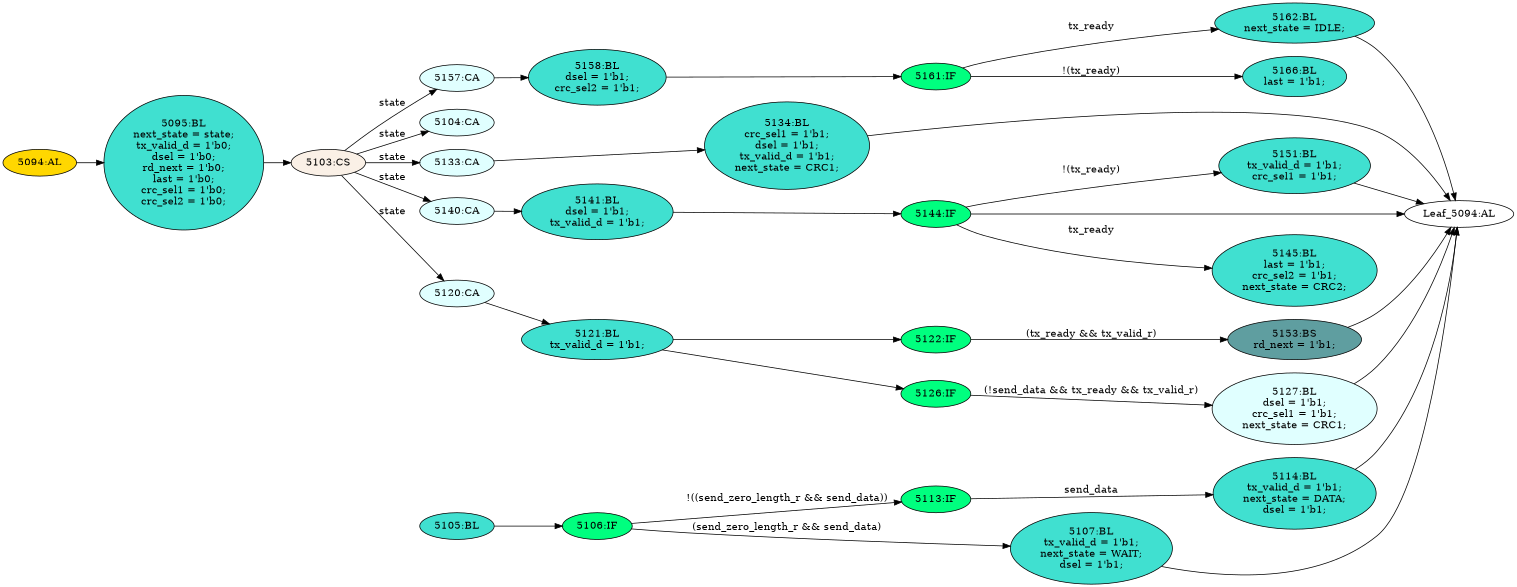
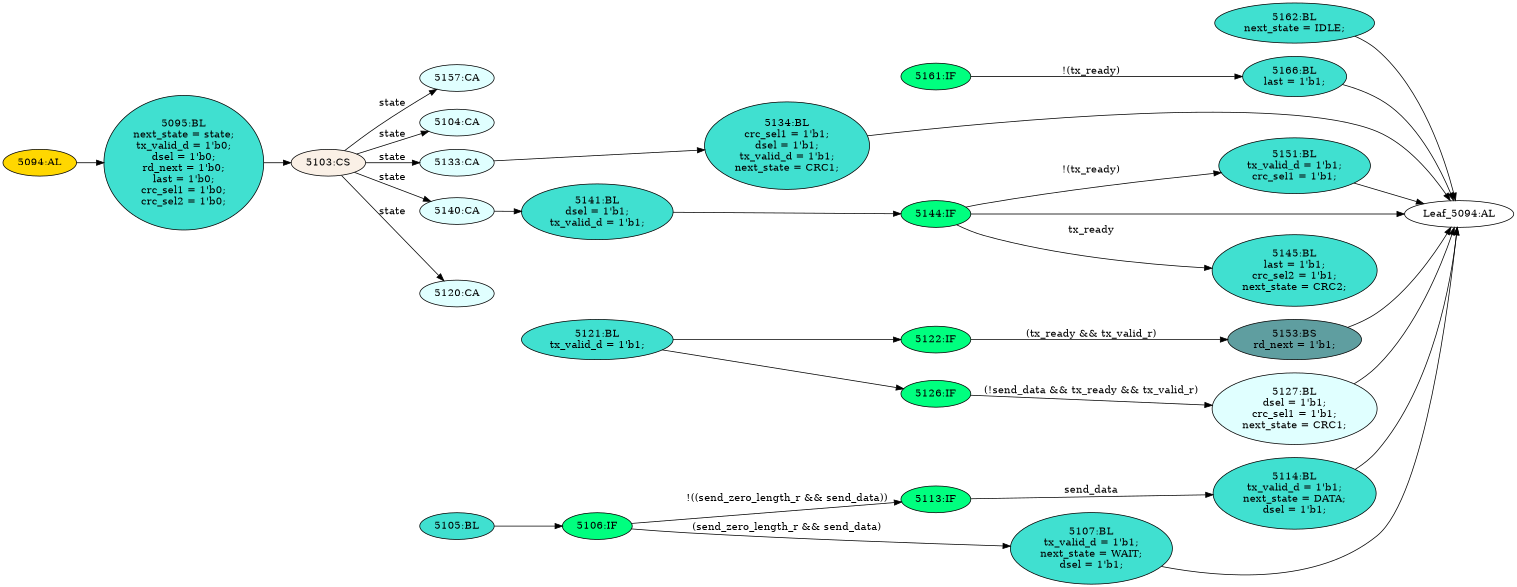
(1086, 45) -> none
(597, 77) -> none
none -> (1410, 125)
(514, 312) -> none
